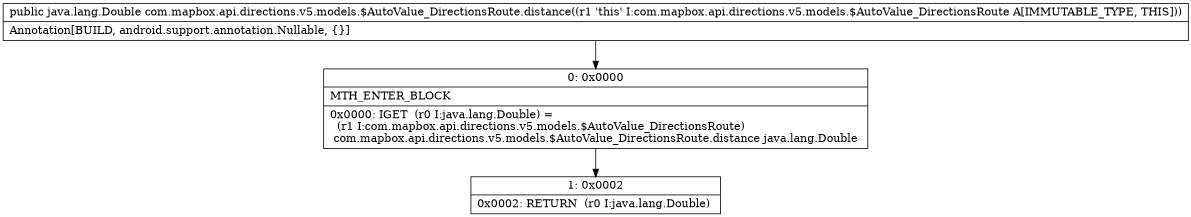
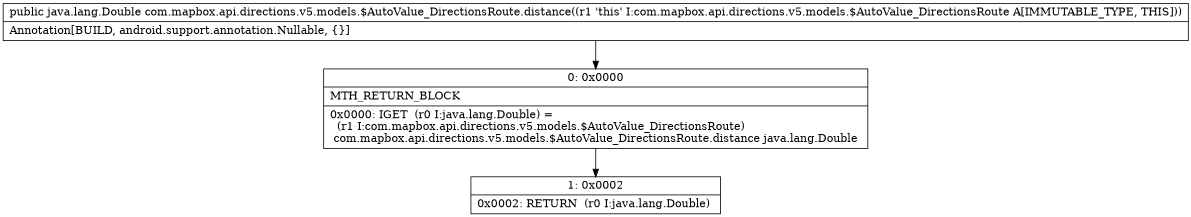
(391, 96) -> (395, 96)
